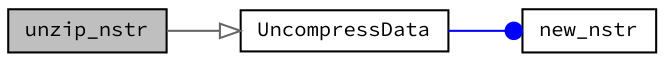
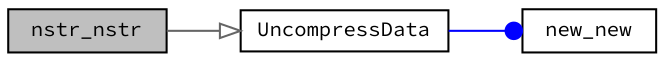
(87, 31) -> (87, 31)
(589, 31) -> (589, 31)
